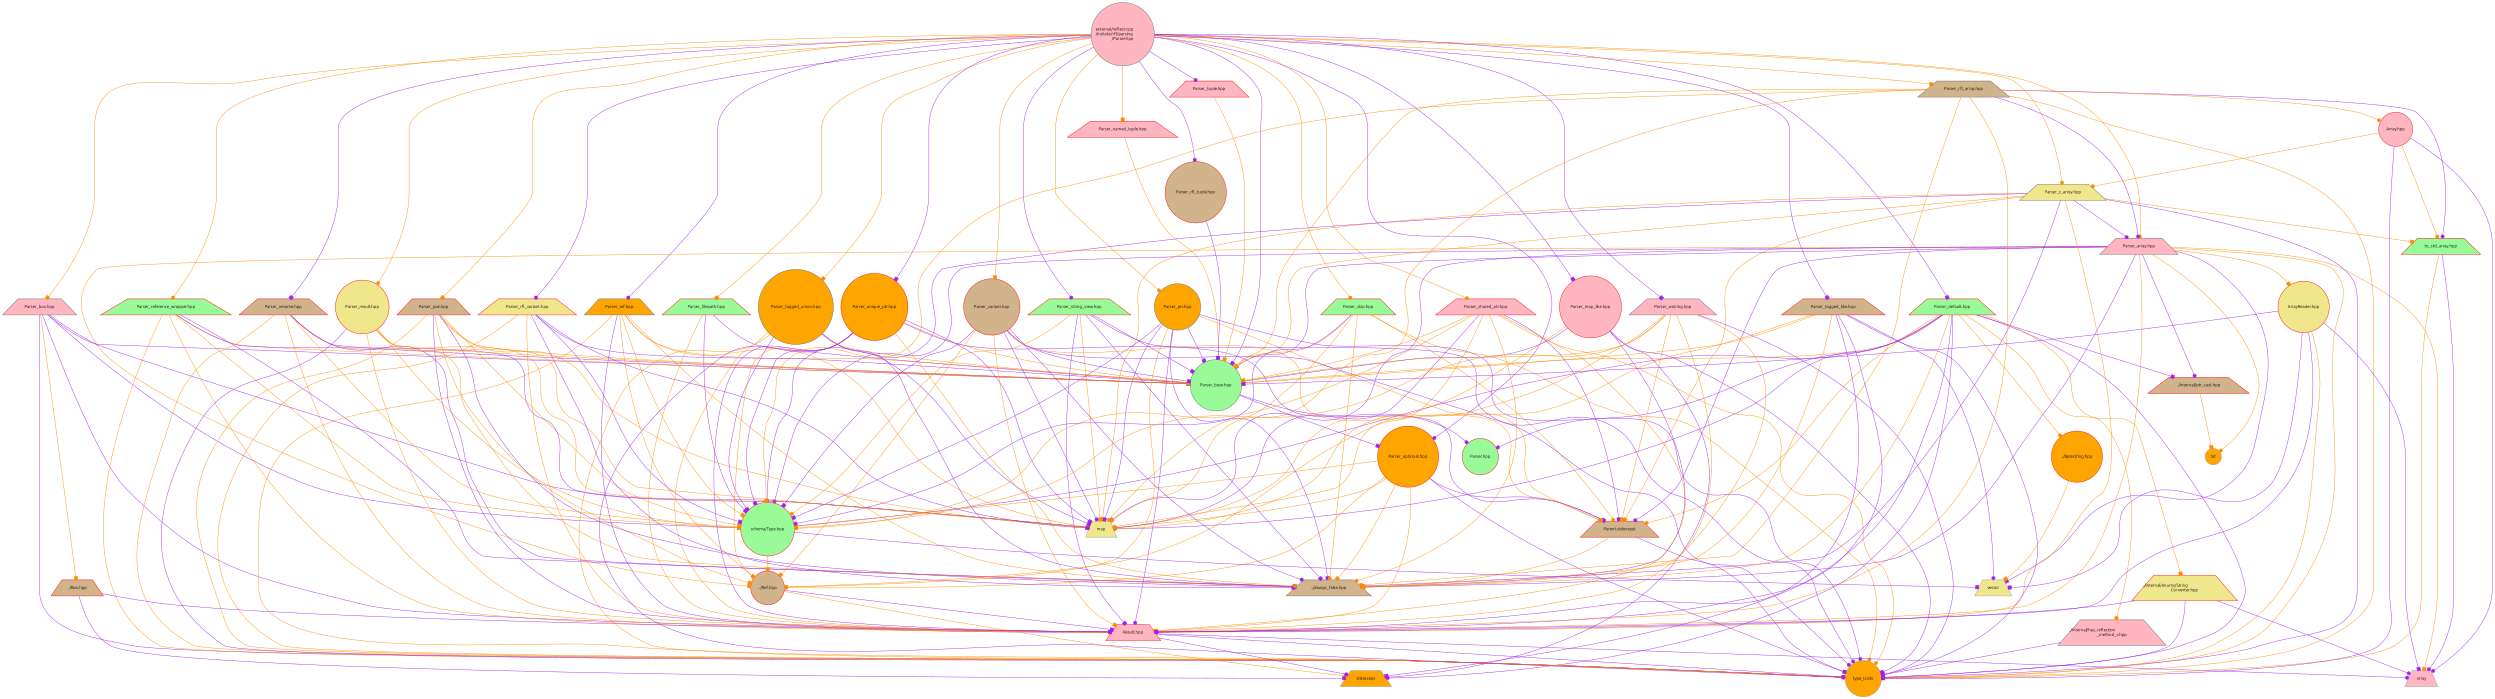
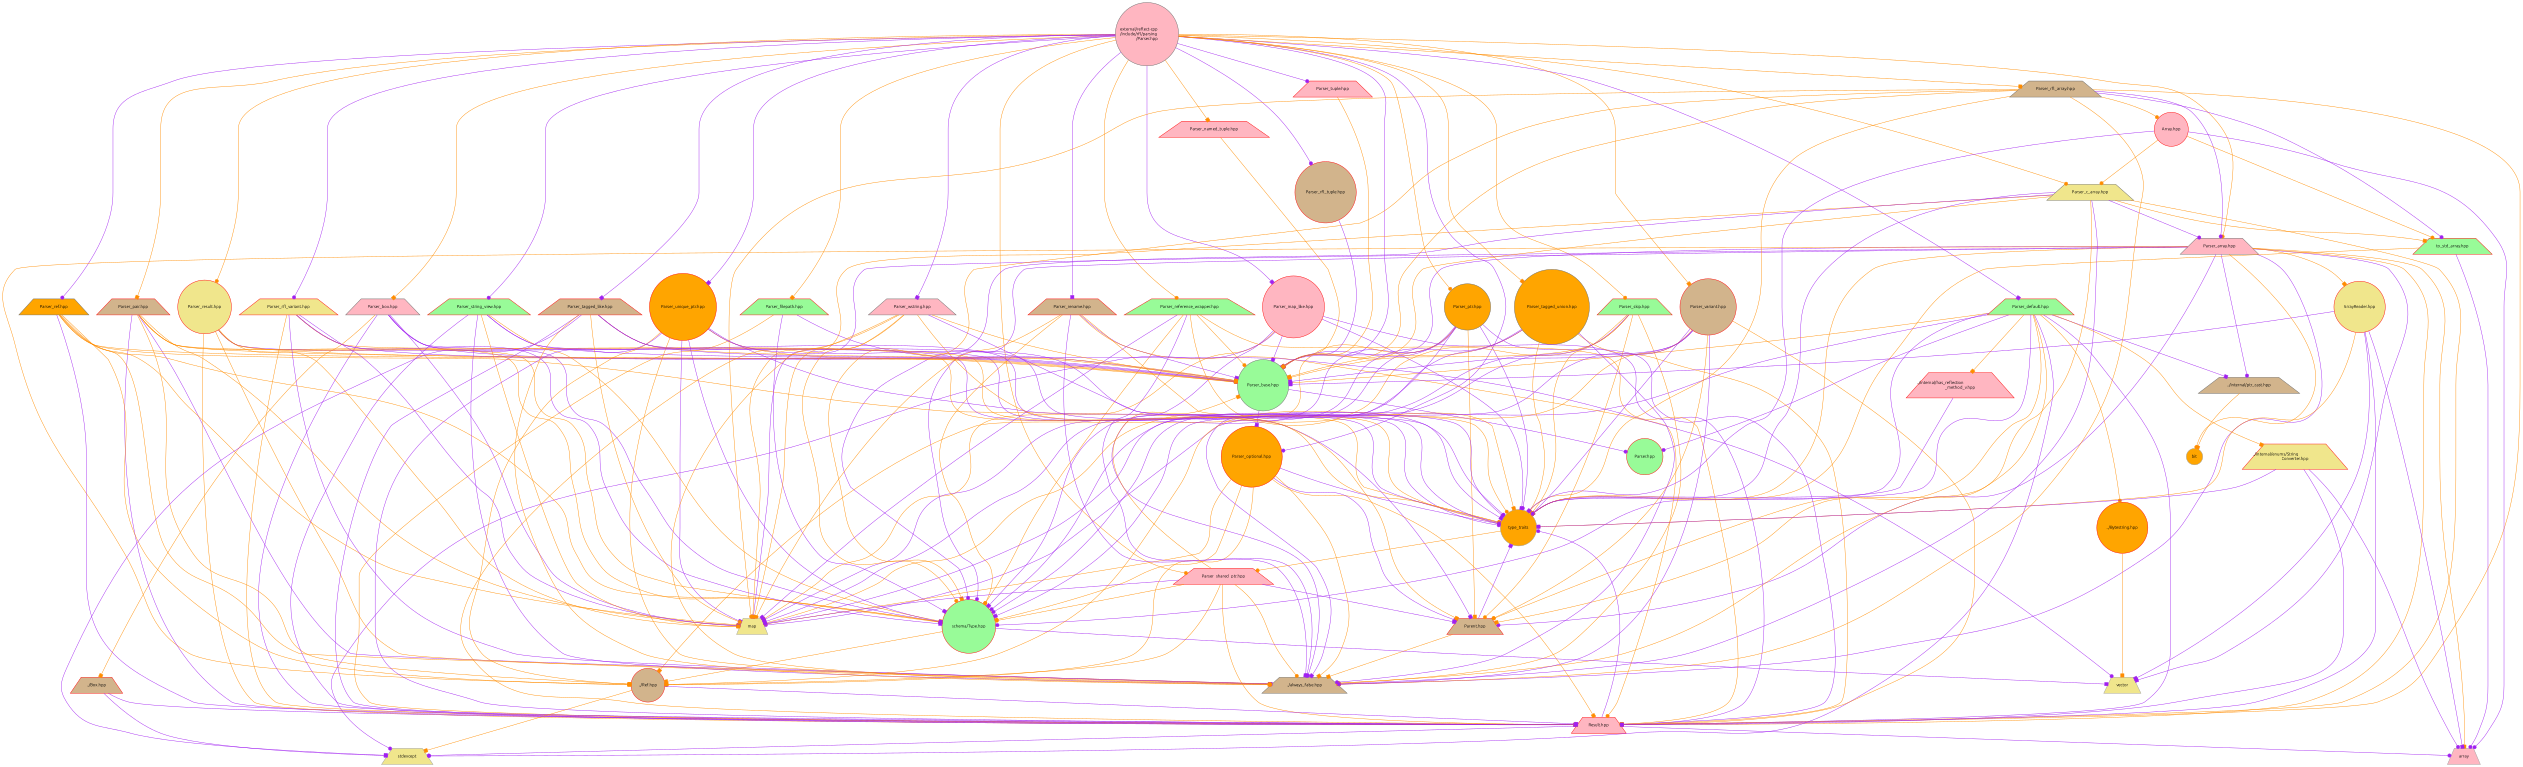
(2199, 385) -> (2249, 385)
(1776, 430) -> (1380, 551)
none -> (1729, 451)
(1620, 529) -> (1475, 626)
(2112, 633) -> (1960, 385)
(1366, 679) -> (407, 756)
